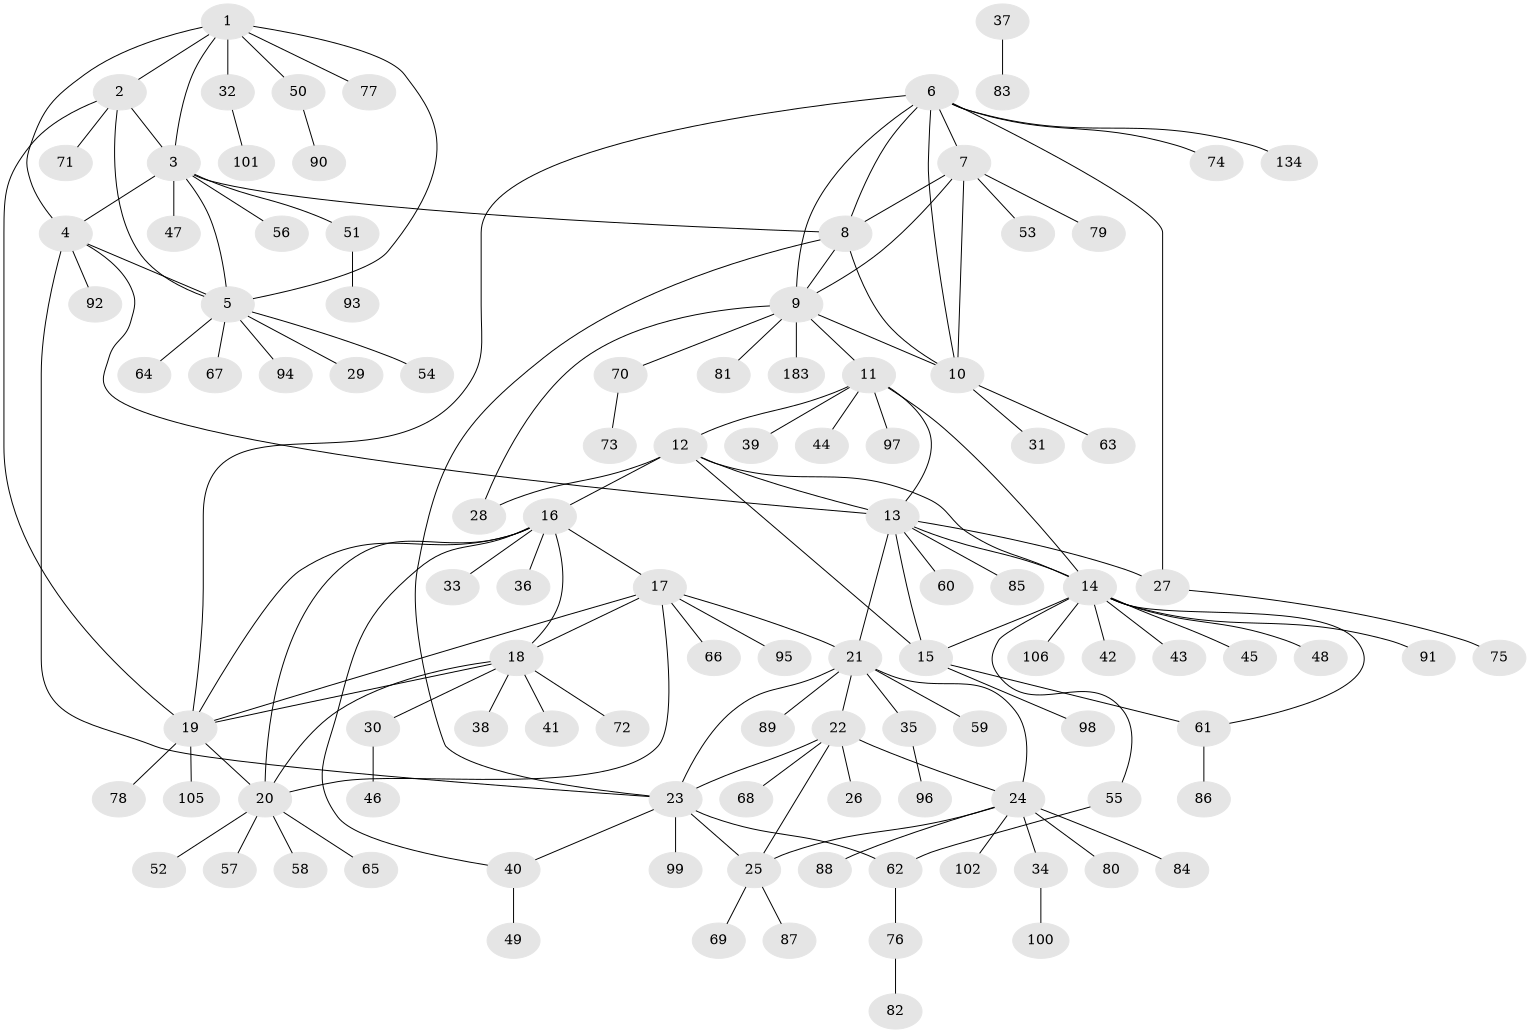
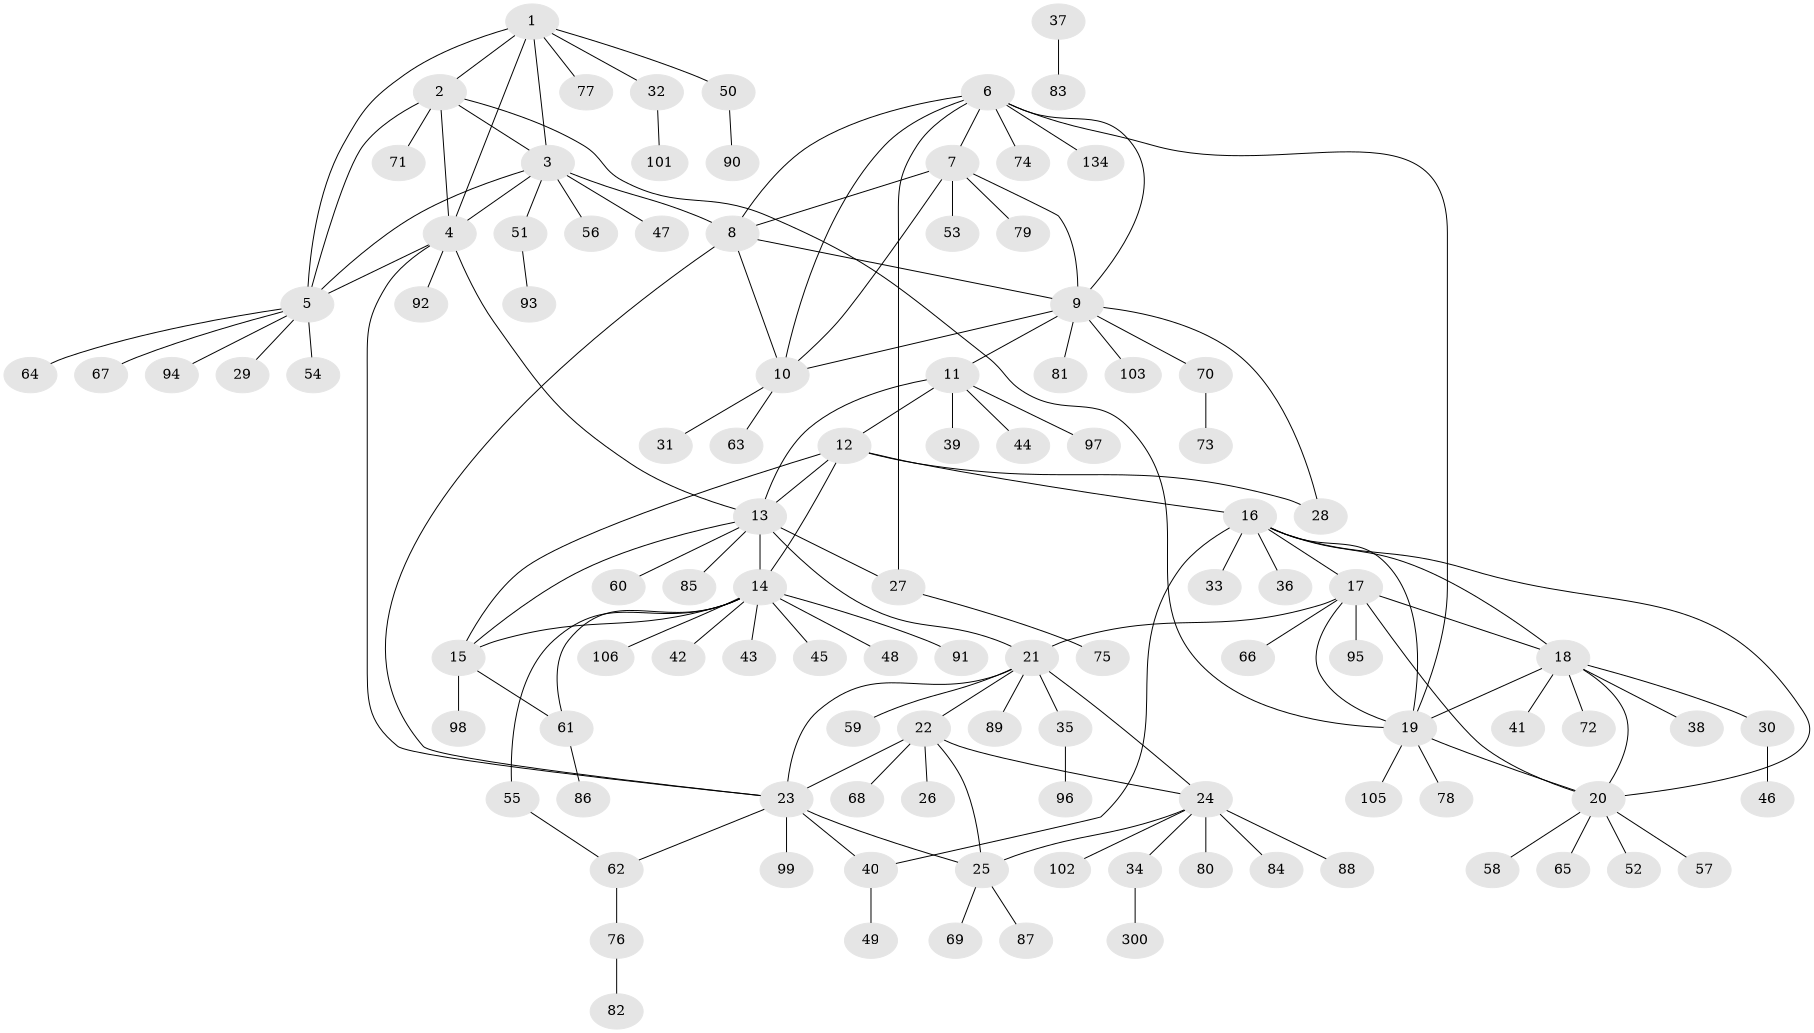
none -> (445, 163)
(796, 375) -> (1133, 375)
(990, 472) -> none
(1041, 941) -> (1135, 941)
